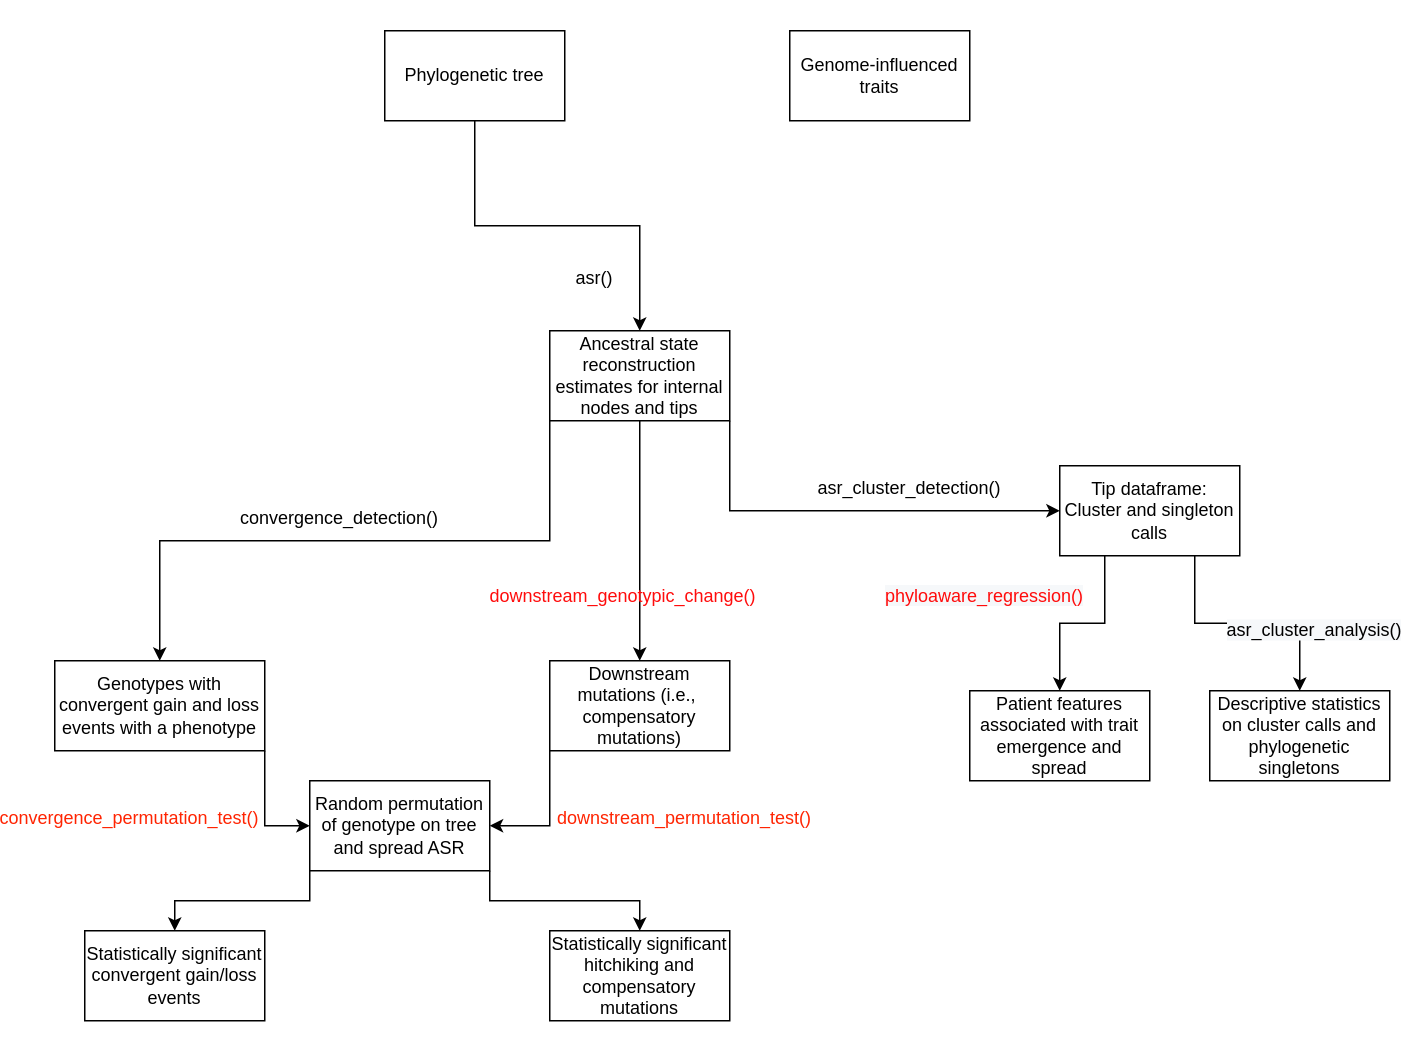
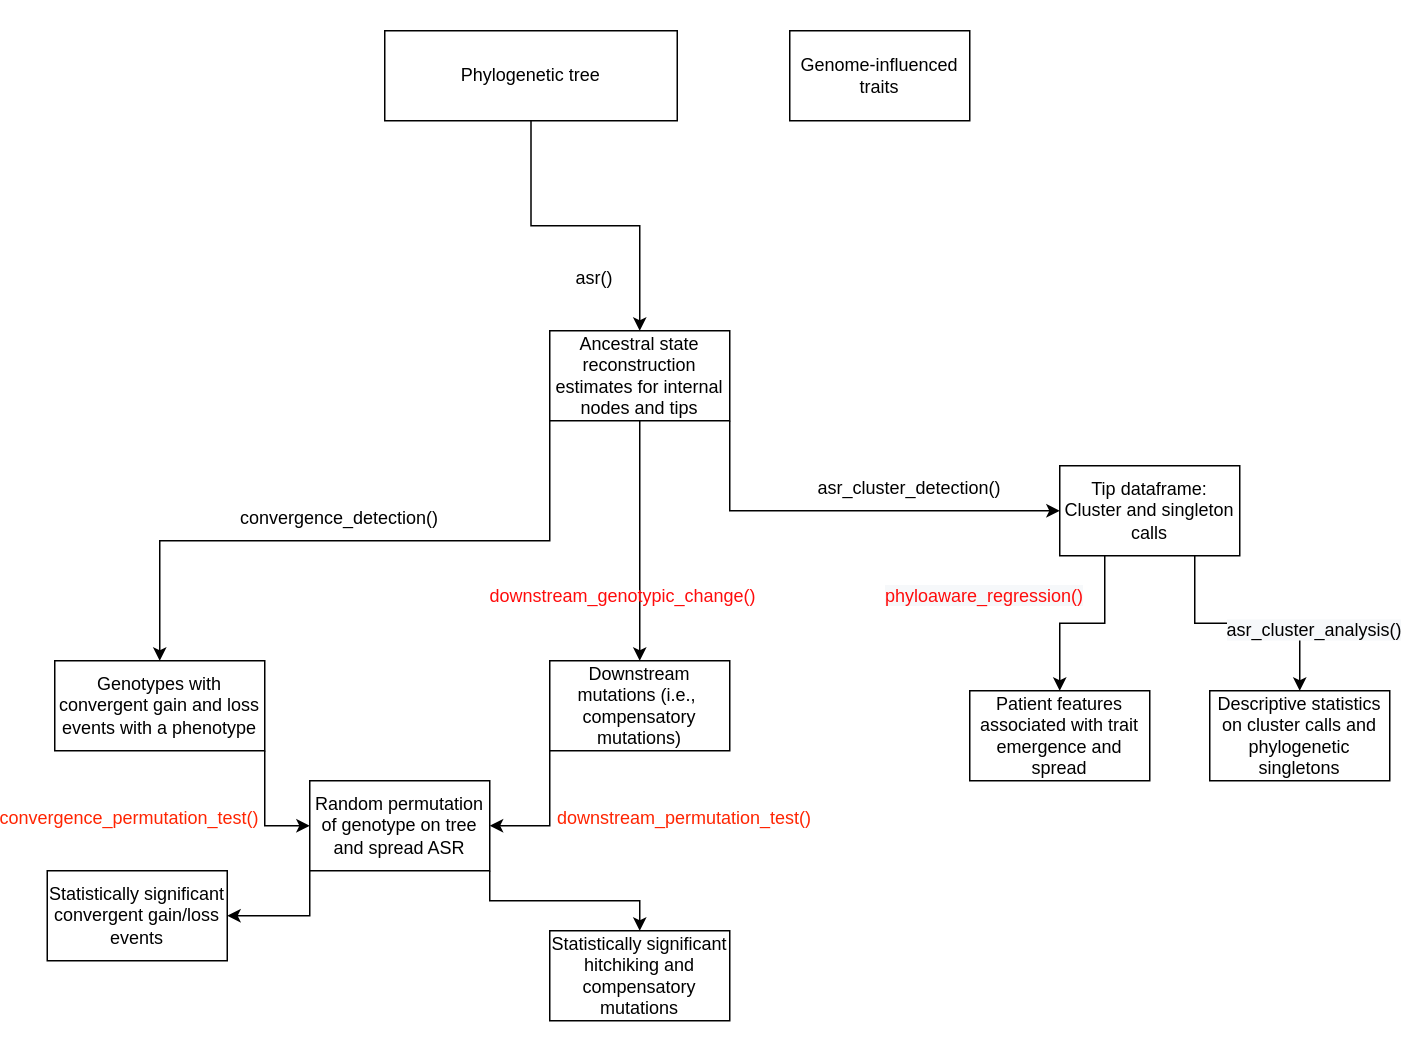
(475, 76) -> (531, 76)
(175, 976) -> (137, 916)
